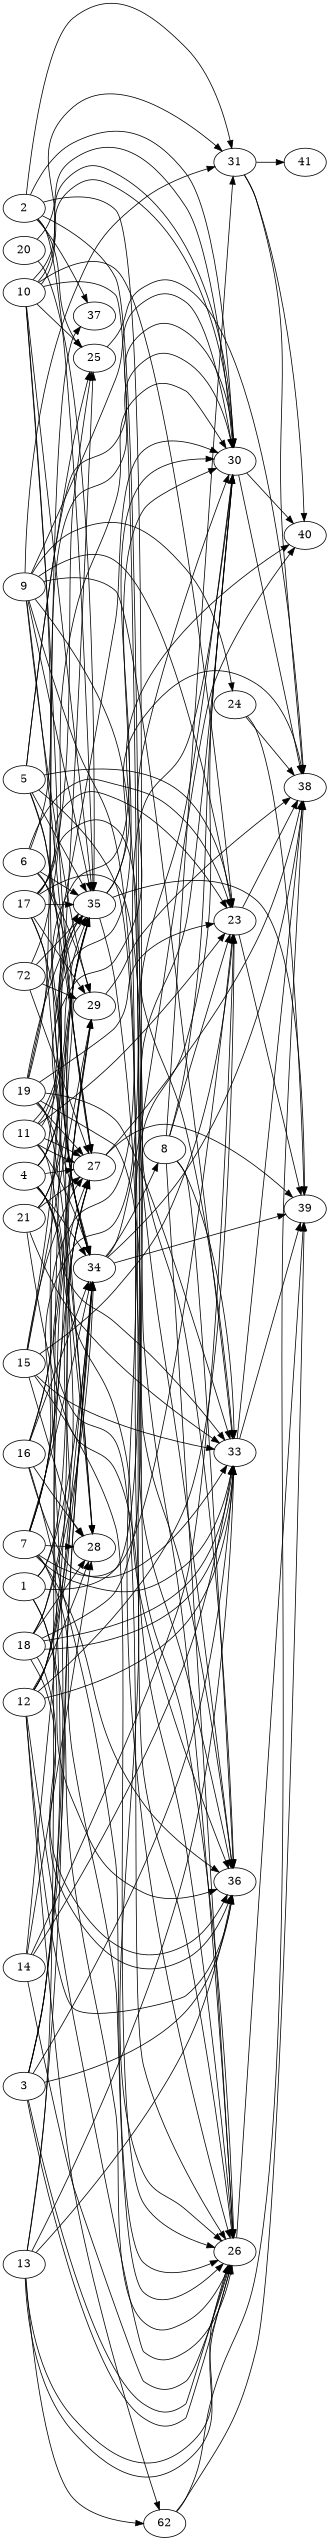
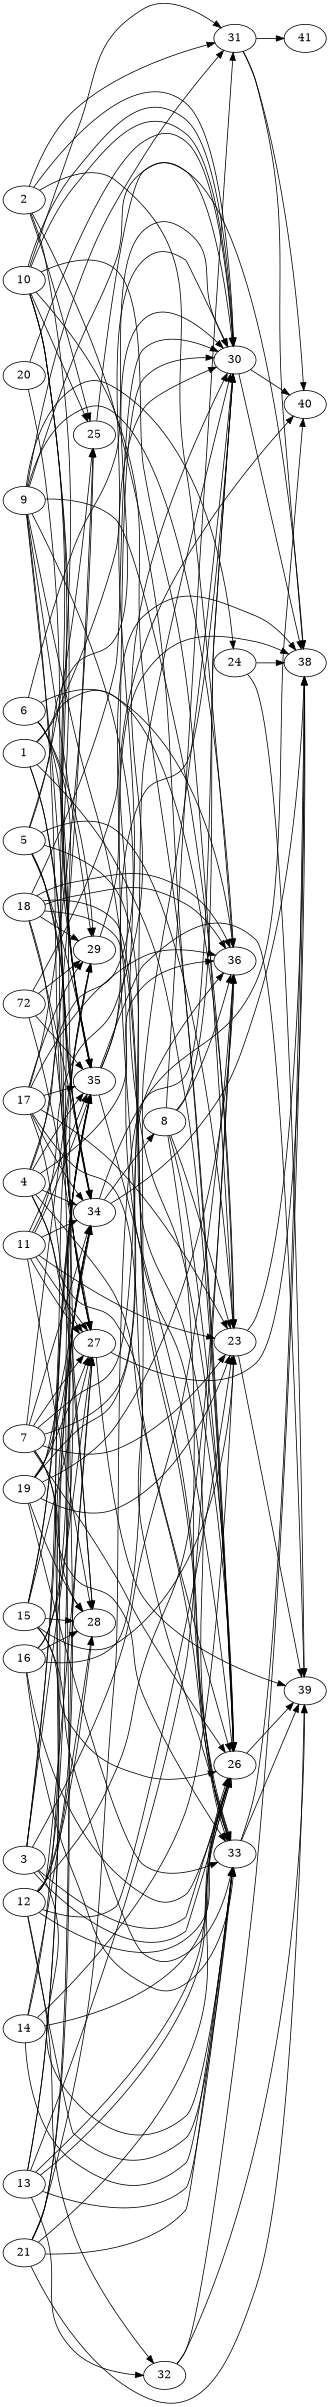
(94, 316) -> none
(200, 1239) -> (277, 2179)
(165, 2523) -> (165, 2375)
